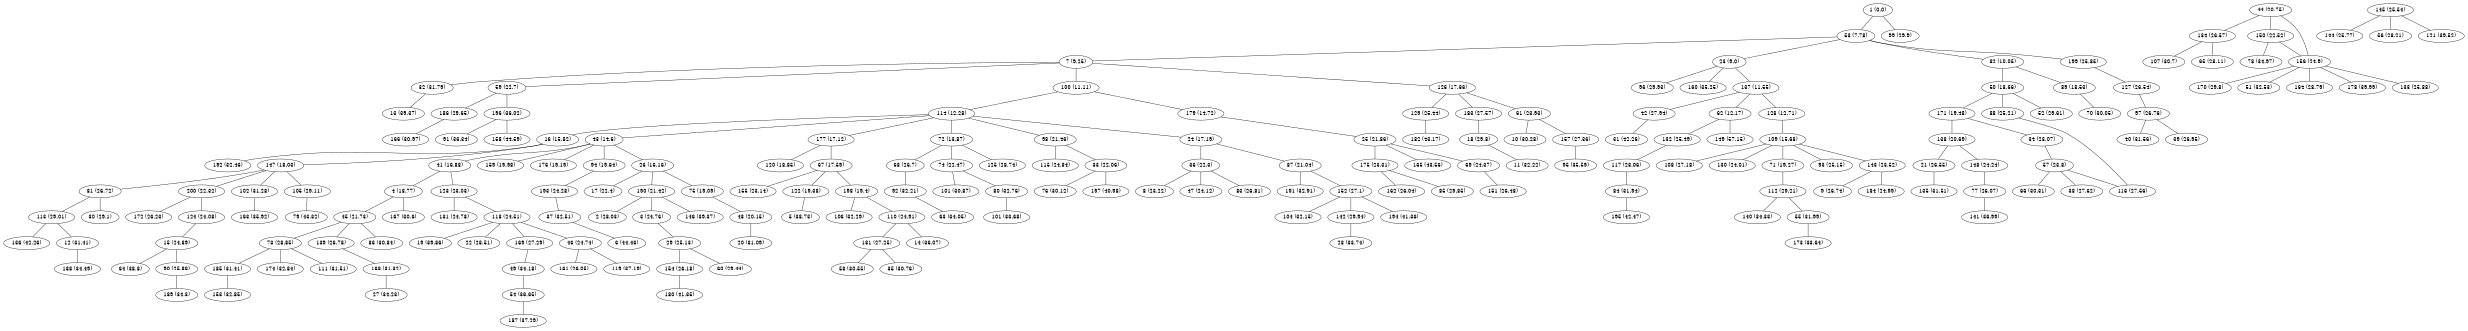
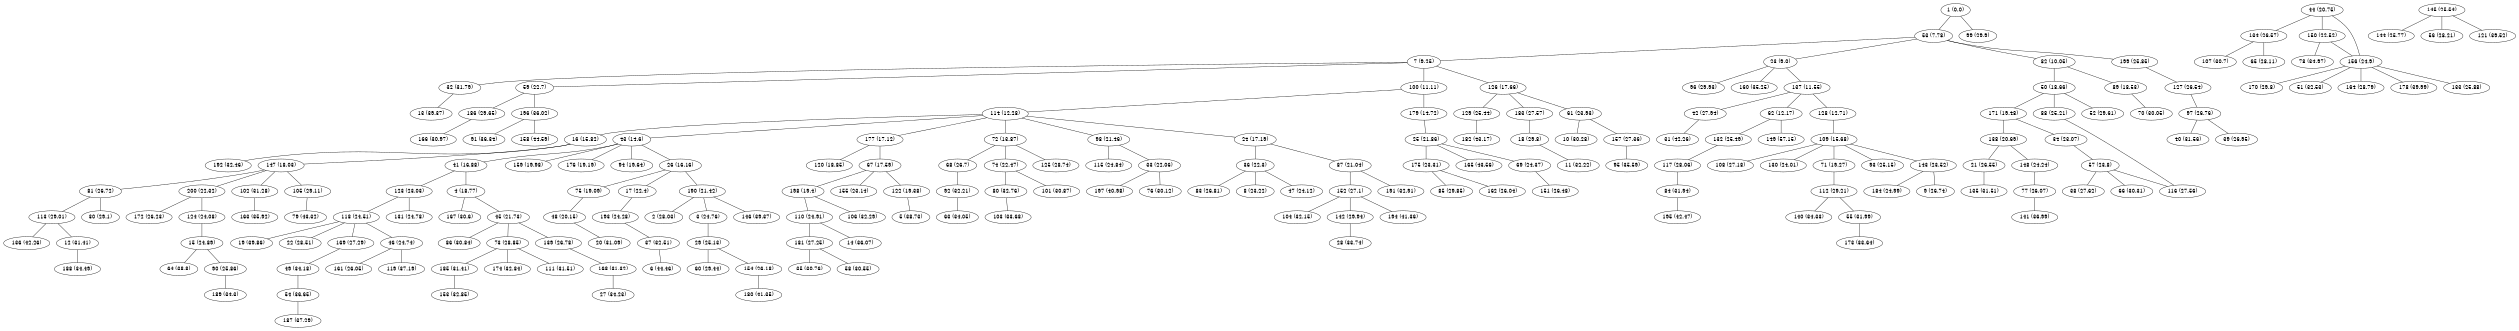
(579, 178) -> (626, 204)
(1007, 217) -> (1008, 217)
